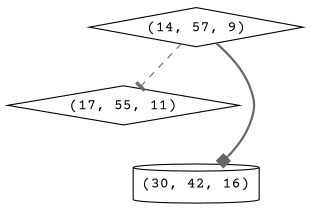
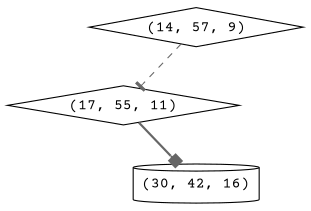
(253, 97) -> (155, 139)
